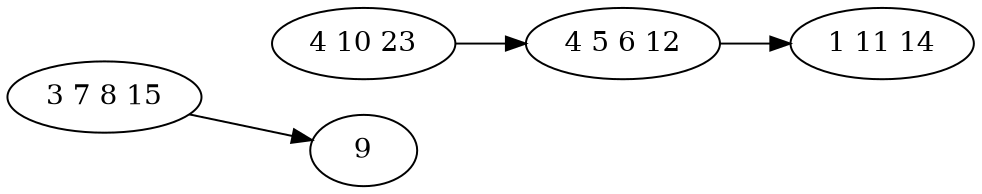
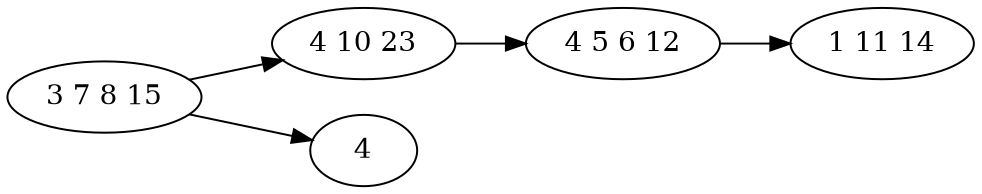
none -> (226, 72)
(364, 151) -> (364, 151)
